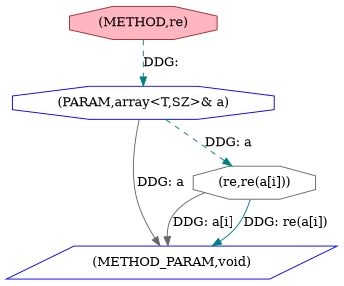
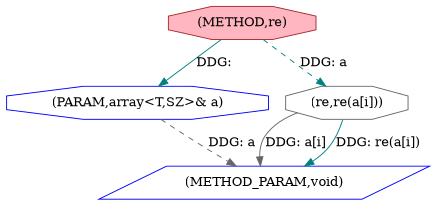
(143, 58) -> (194, 60)
(195, 140) -> (291, 60)
(134, 181) -> (194, 141)
